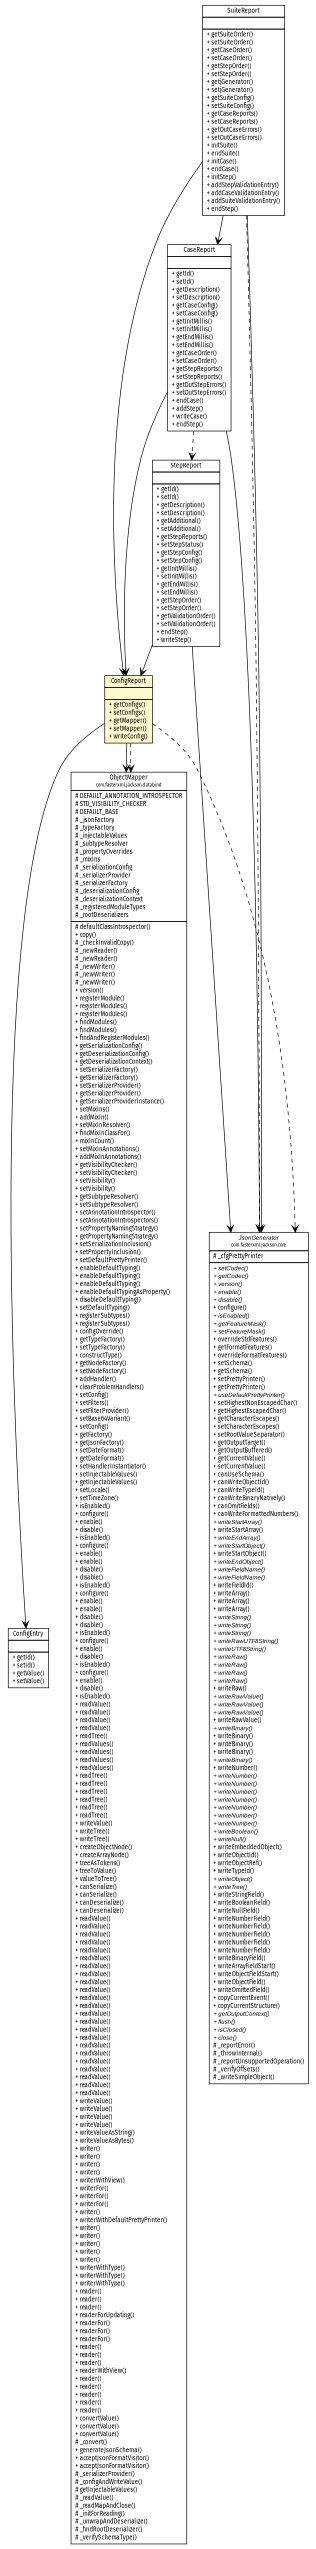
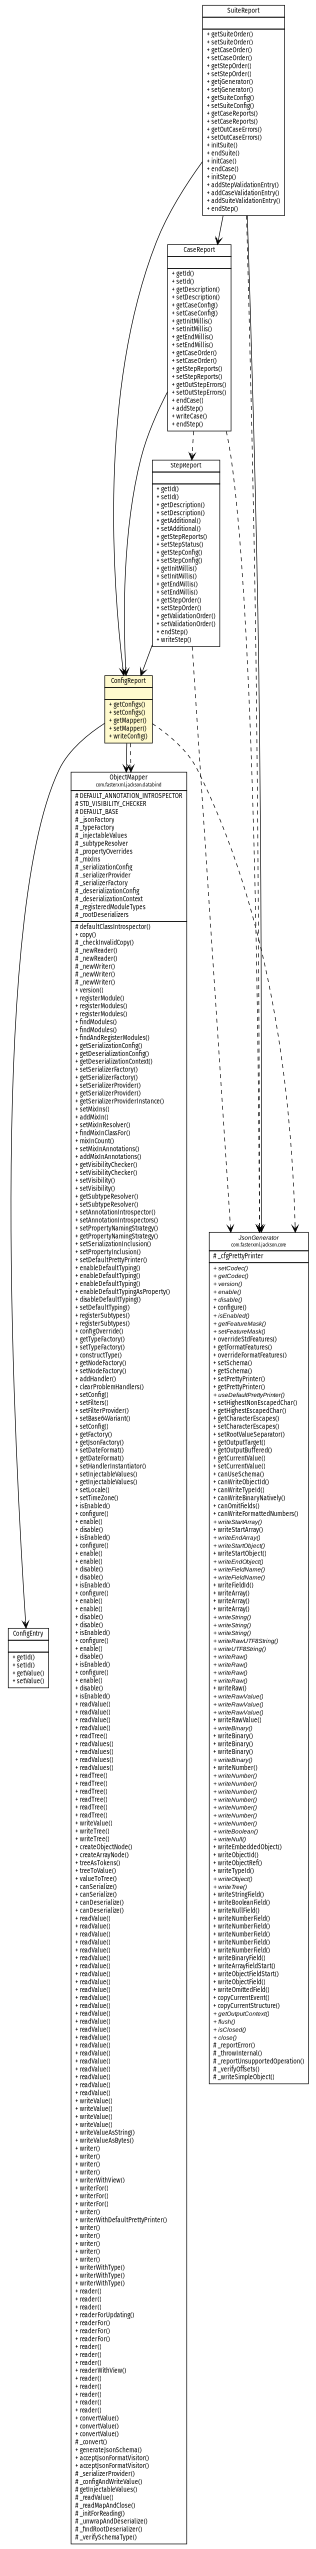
(253, 828) -> (253, 828)
(211, 936) -> (211, 936)
